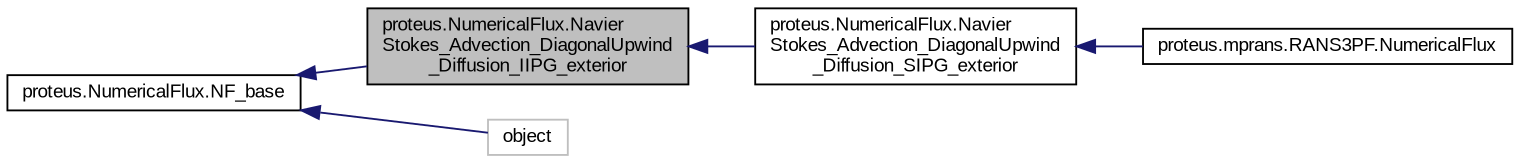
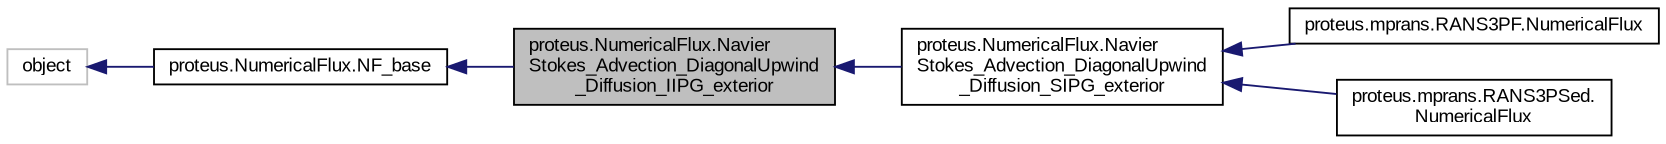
none -> (1474, 108)
(404, 123) -> (130, 67)
